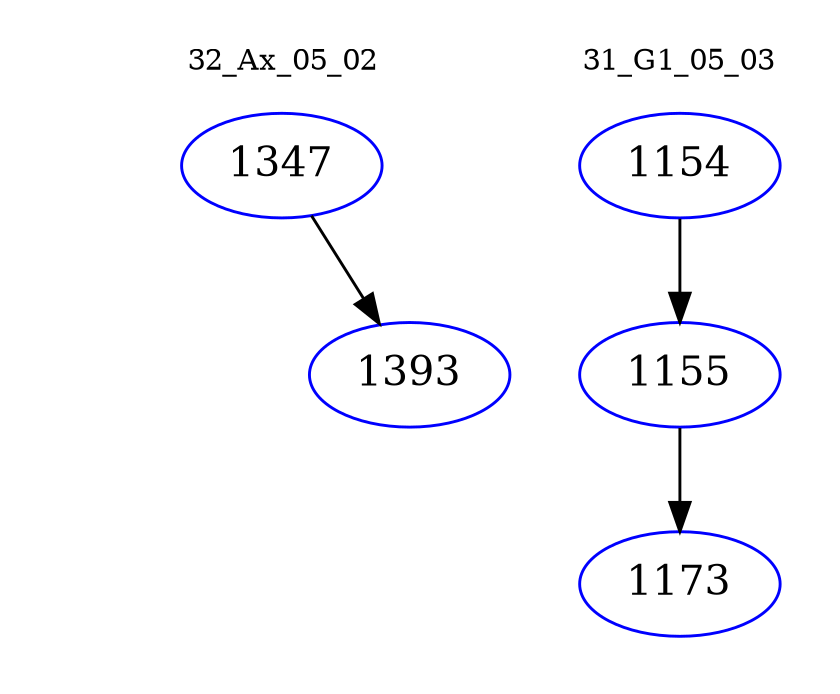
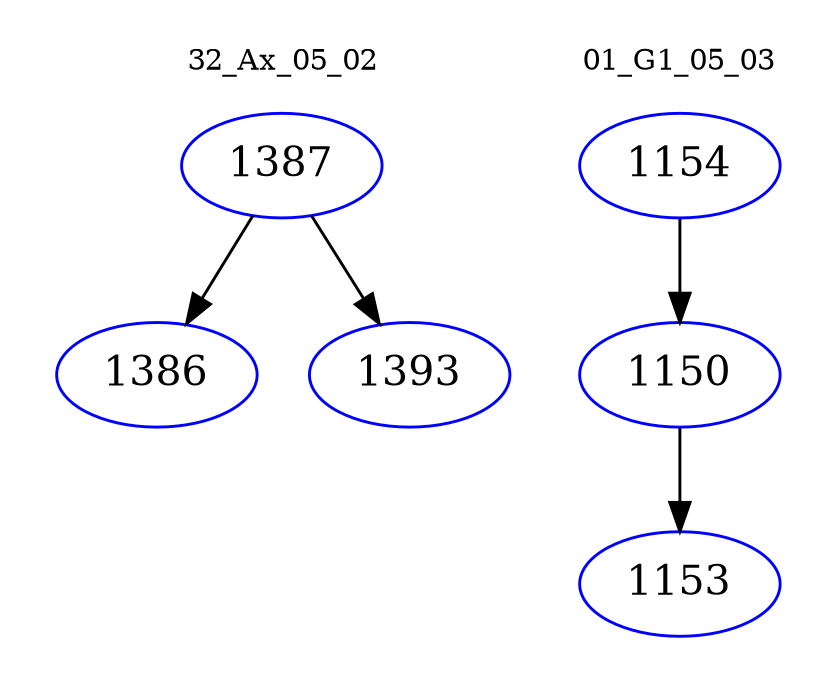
(680, 62) -> (680, 62)
(282, 166) -> (282, 166)
none -> (157, 375)
(680, 375) -> (680, 375)
(680, 584) -> (680, 584)
